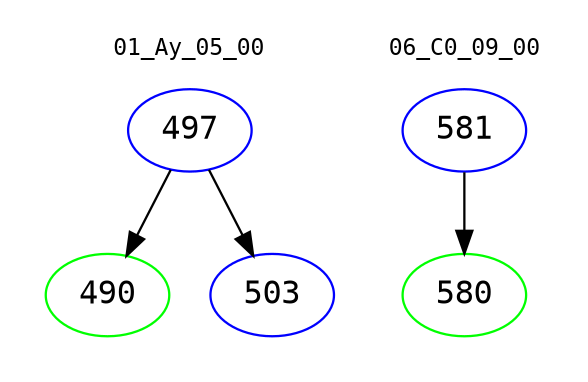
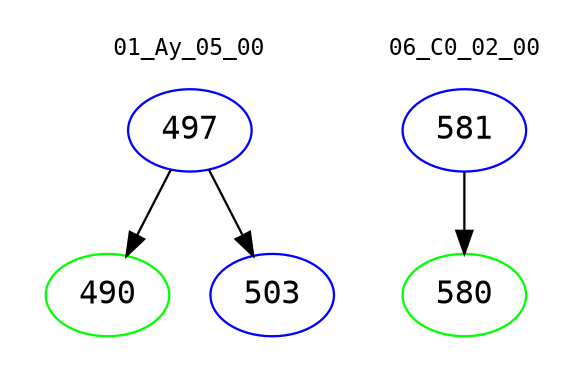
(466, 49) -> (466, 49)
